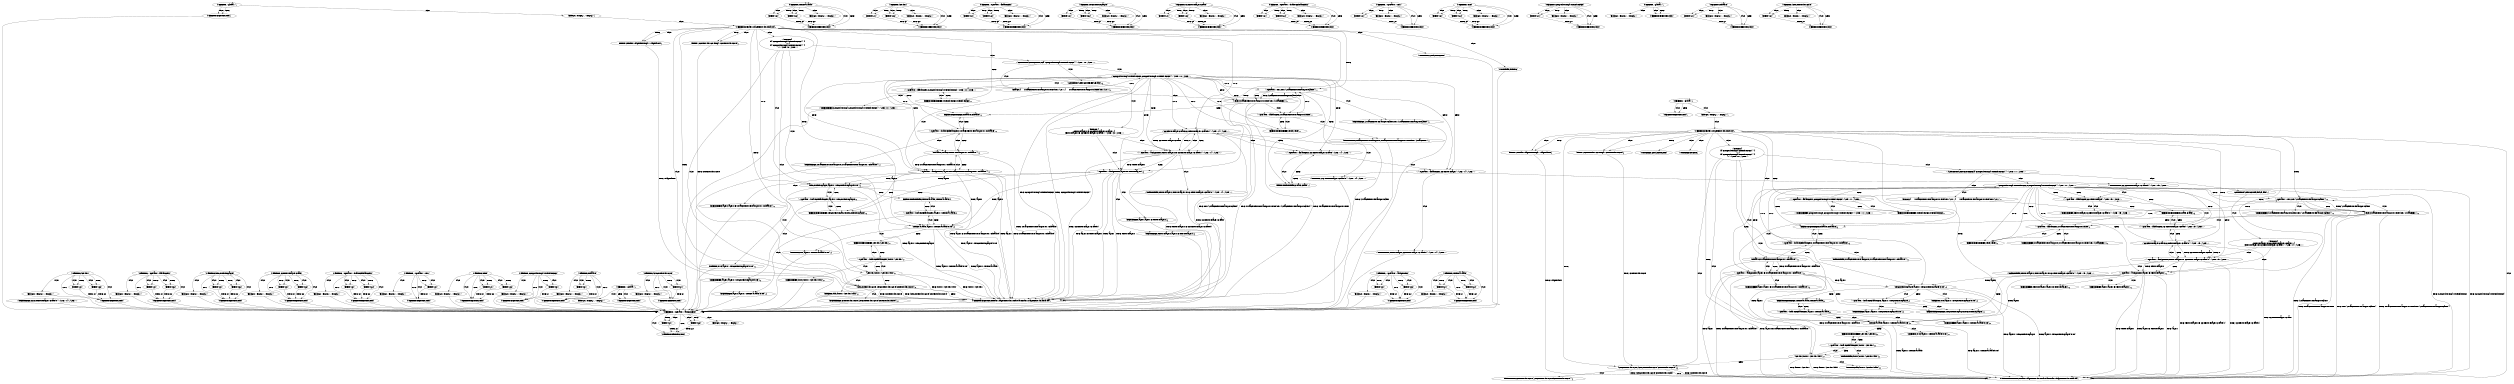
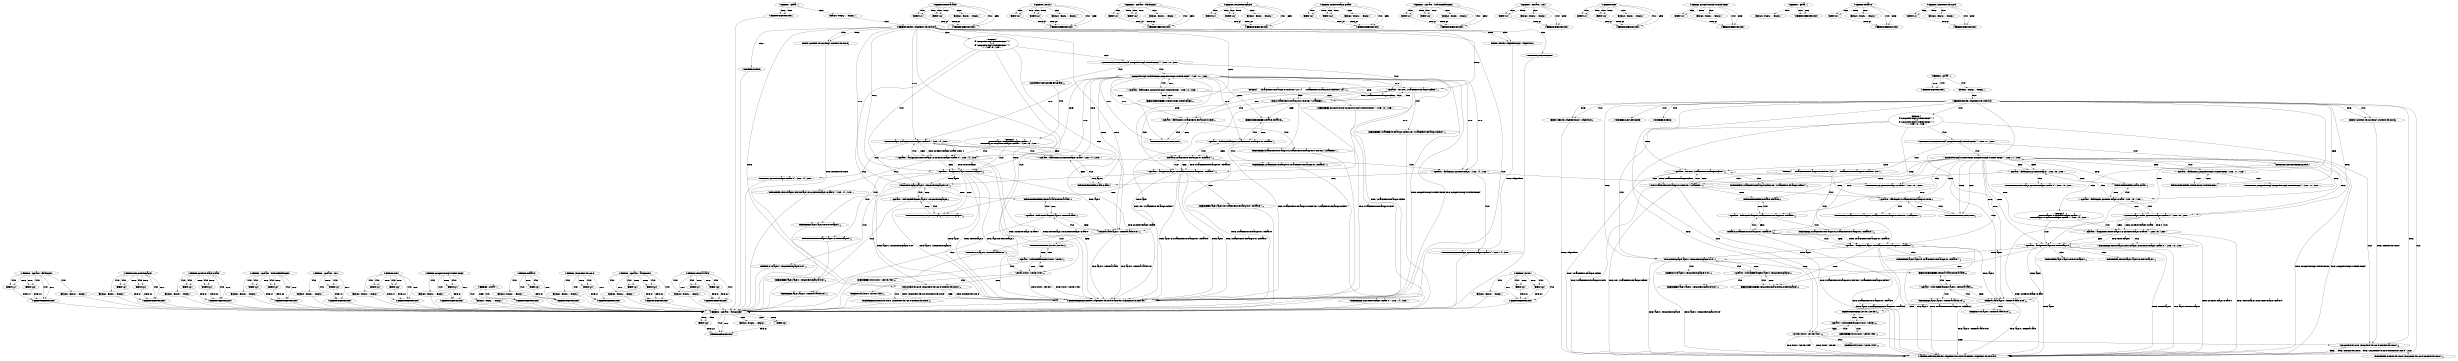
(2116, 192) -> (1952, 175)
